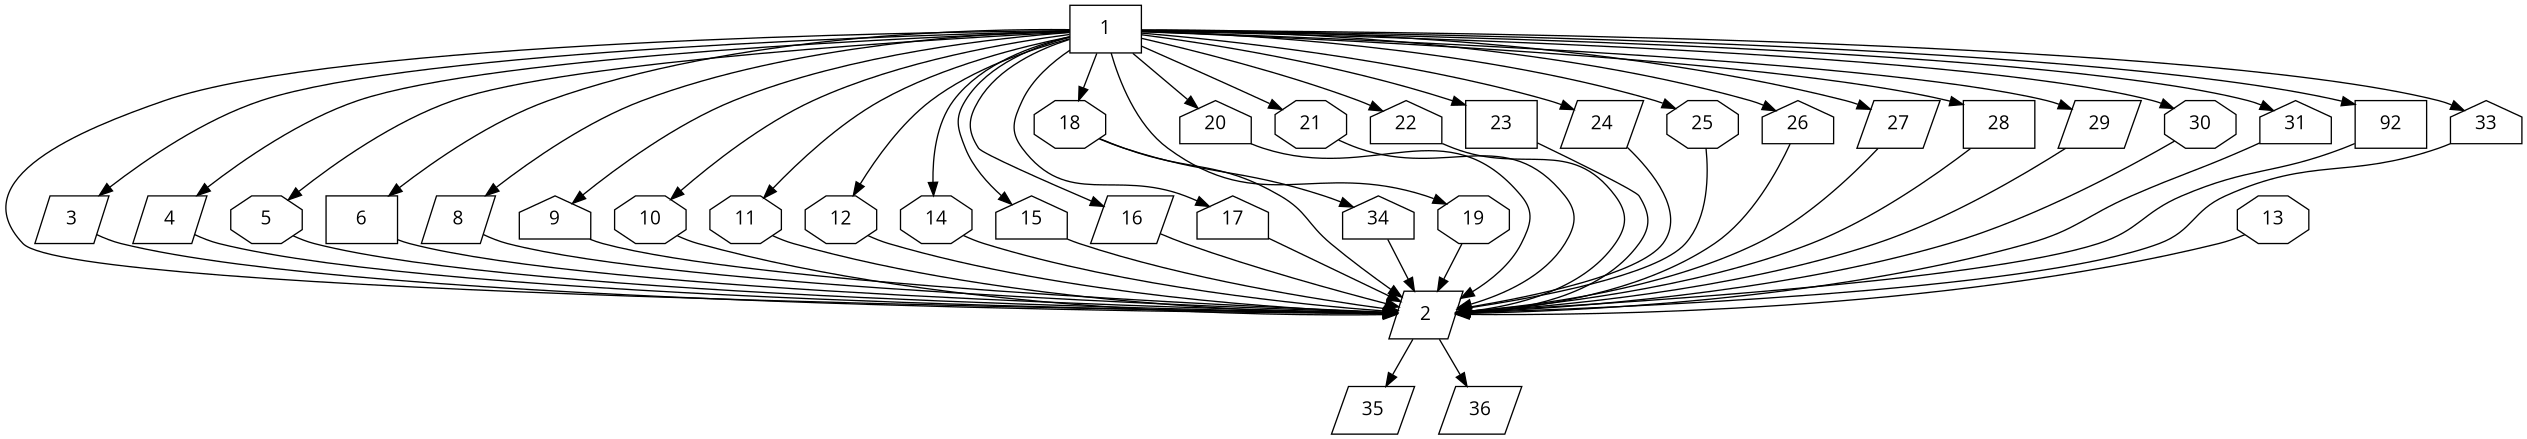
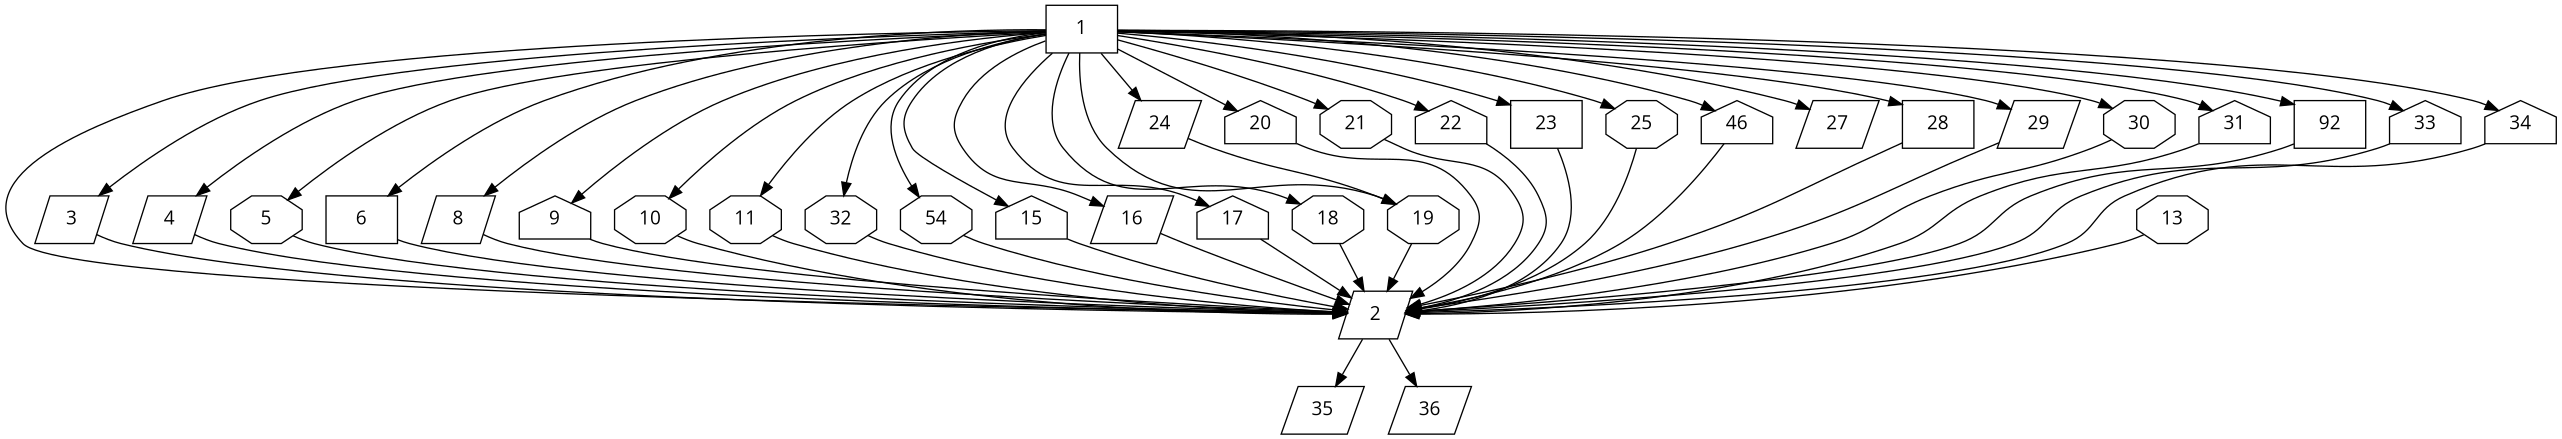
(1798, 124) -> (1737, 124)
(1220, 171) -> (2146, 59)
(841, 220) -> (841, 220)
(936, 220) -> (936, 220)
(1645, 258) -> (1285, 169)
(1691, 269) -> none
